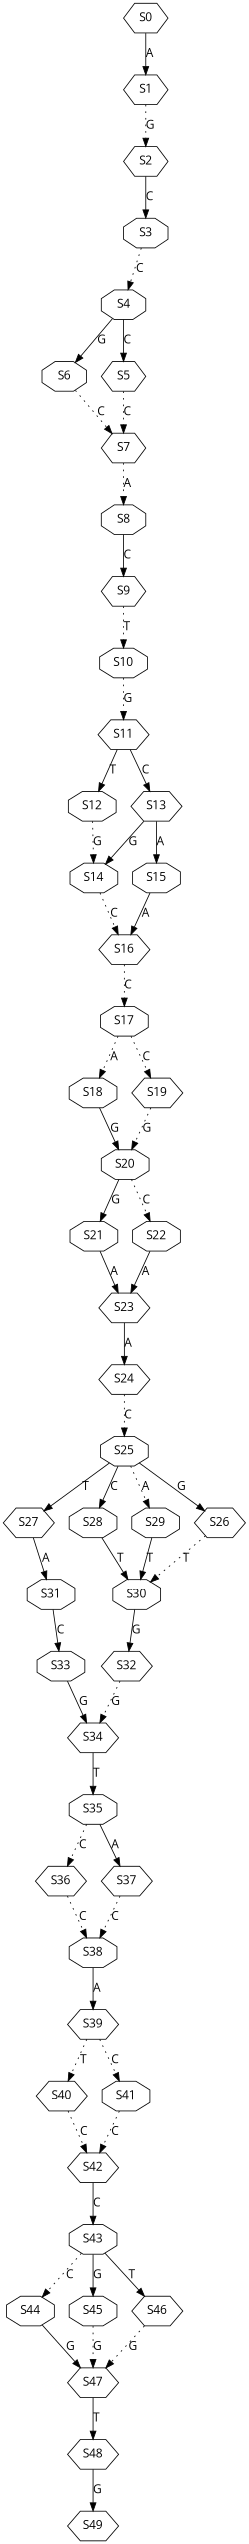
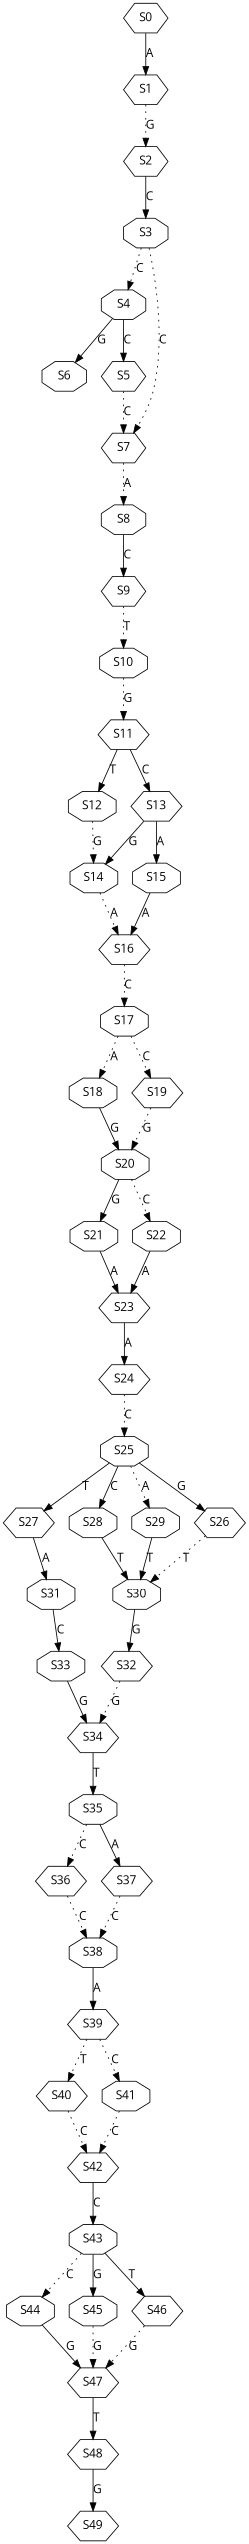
(91, 409) -> (159, 338)
(114, 914) -> (114, 914)
